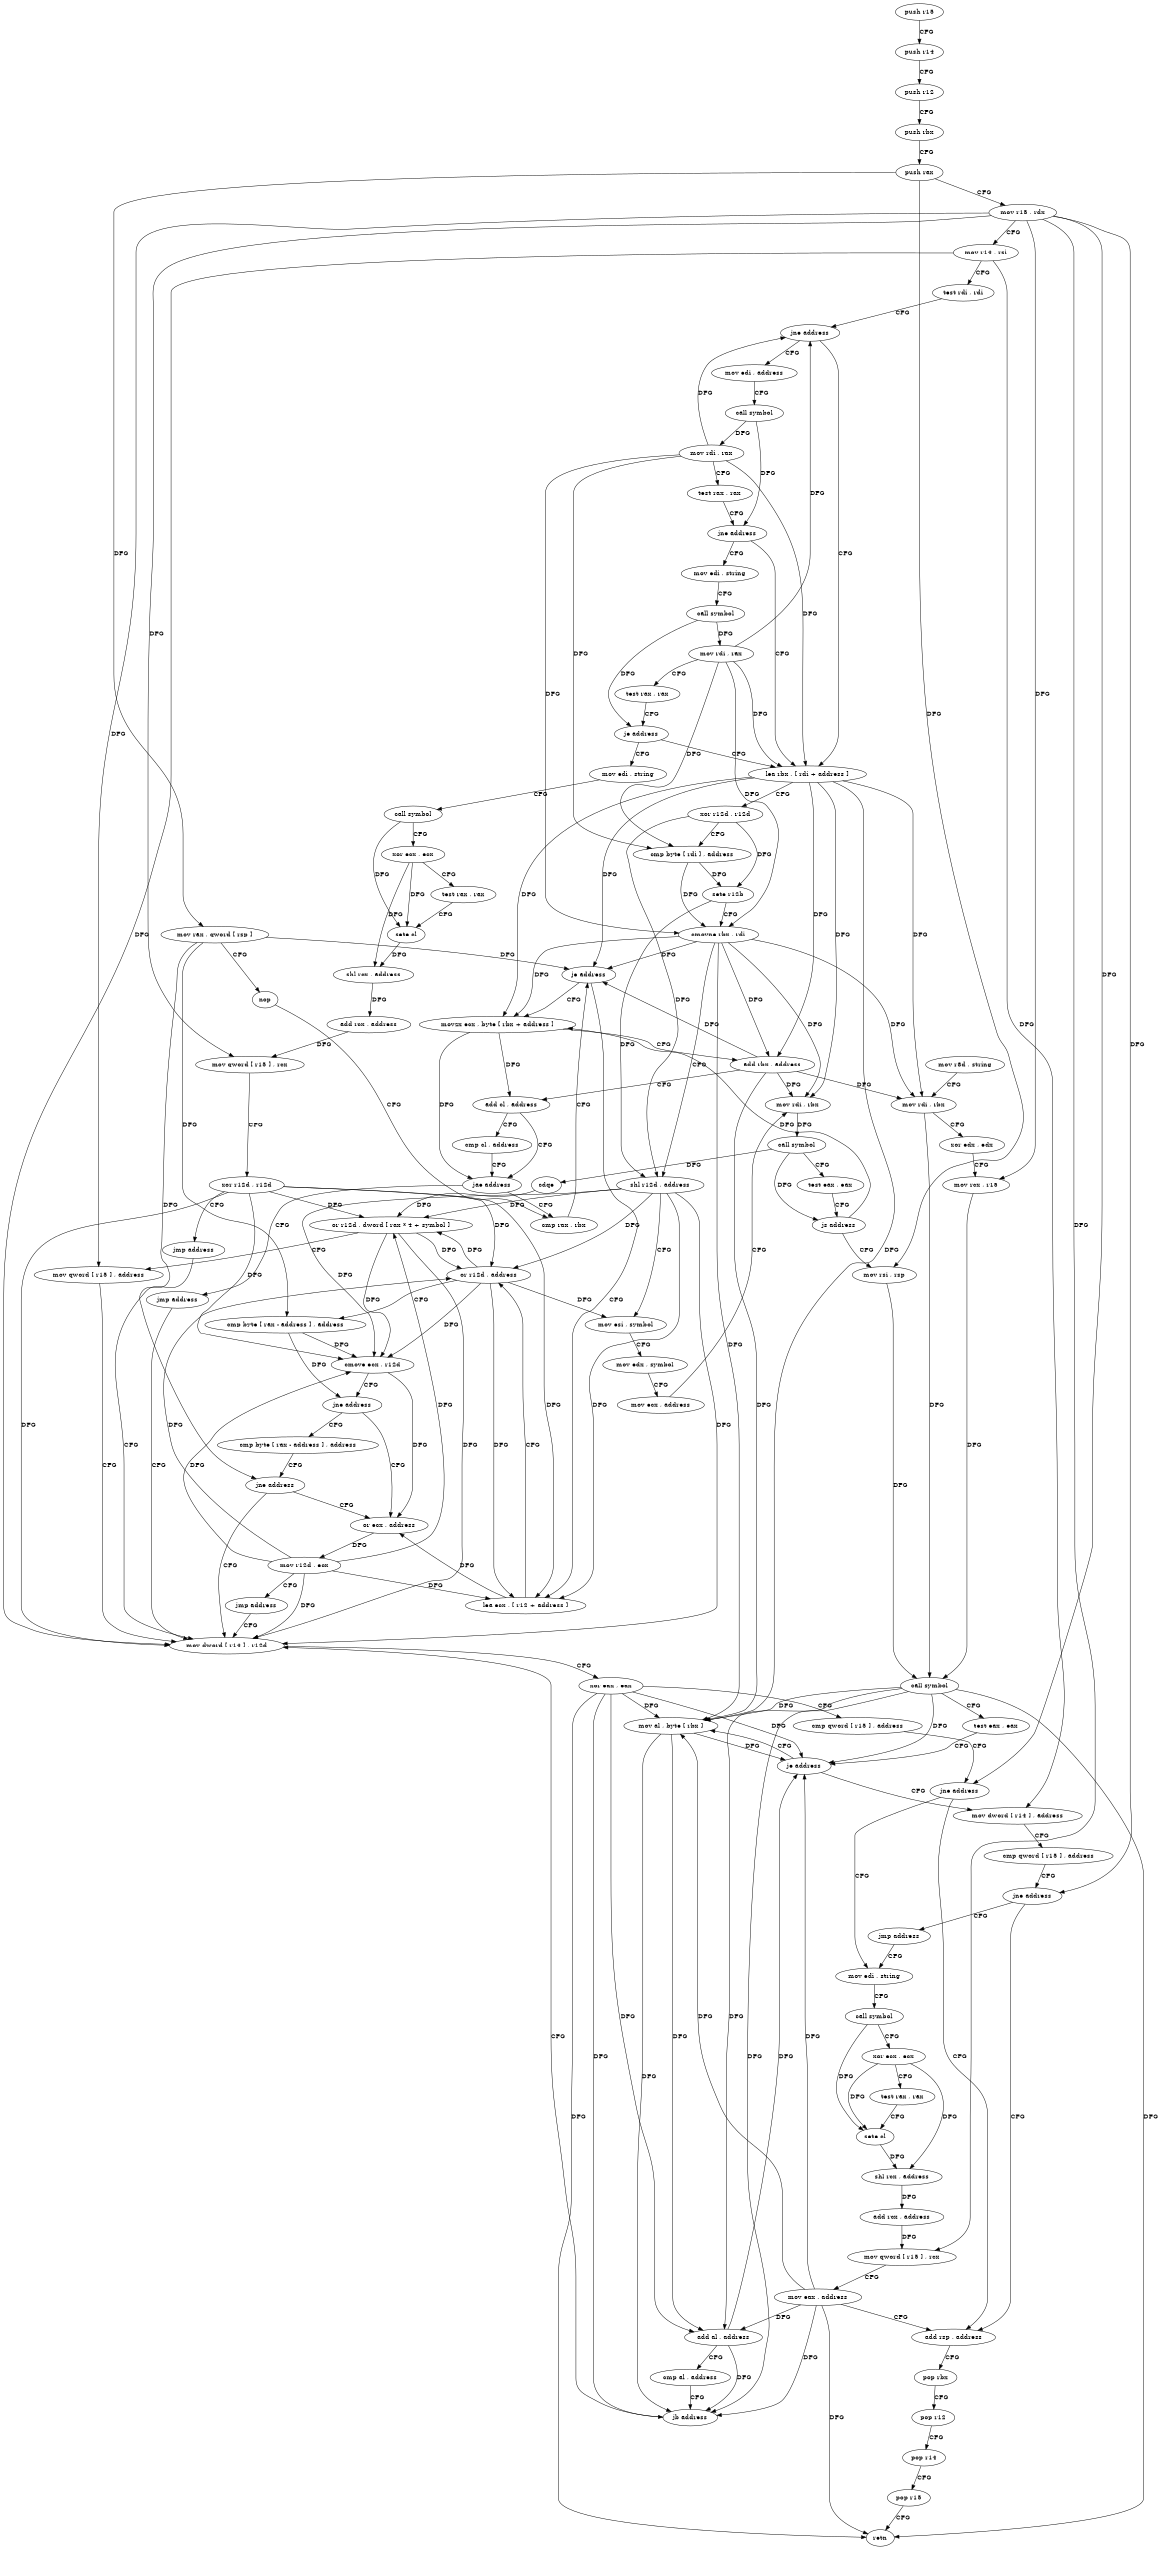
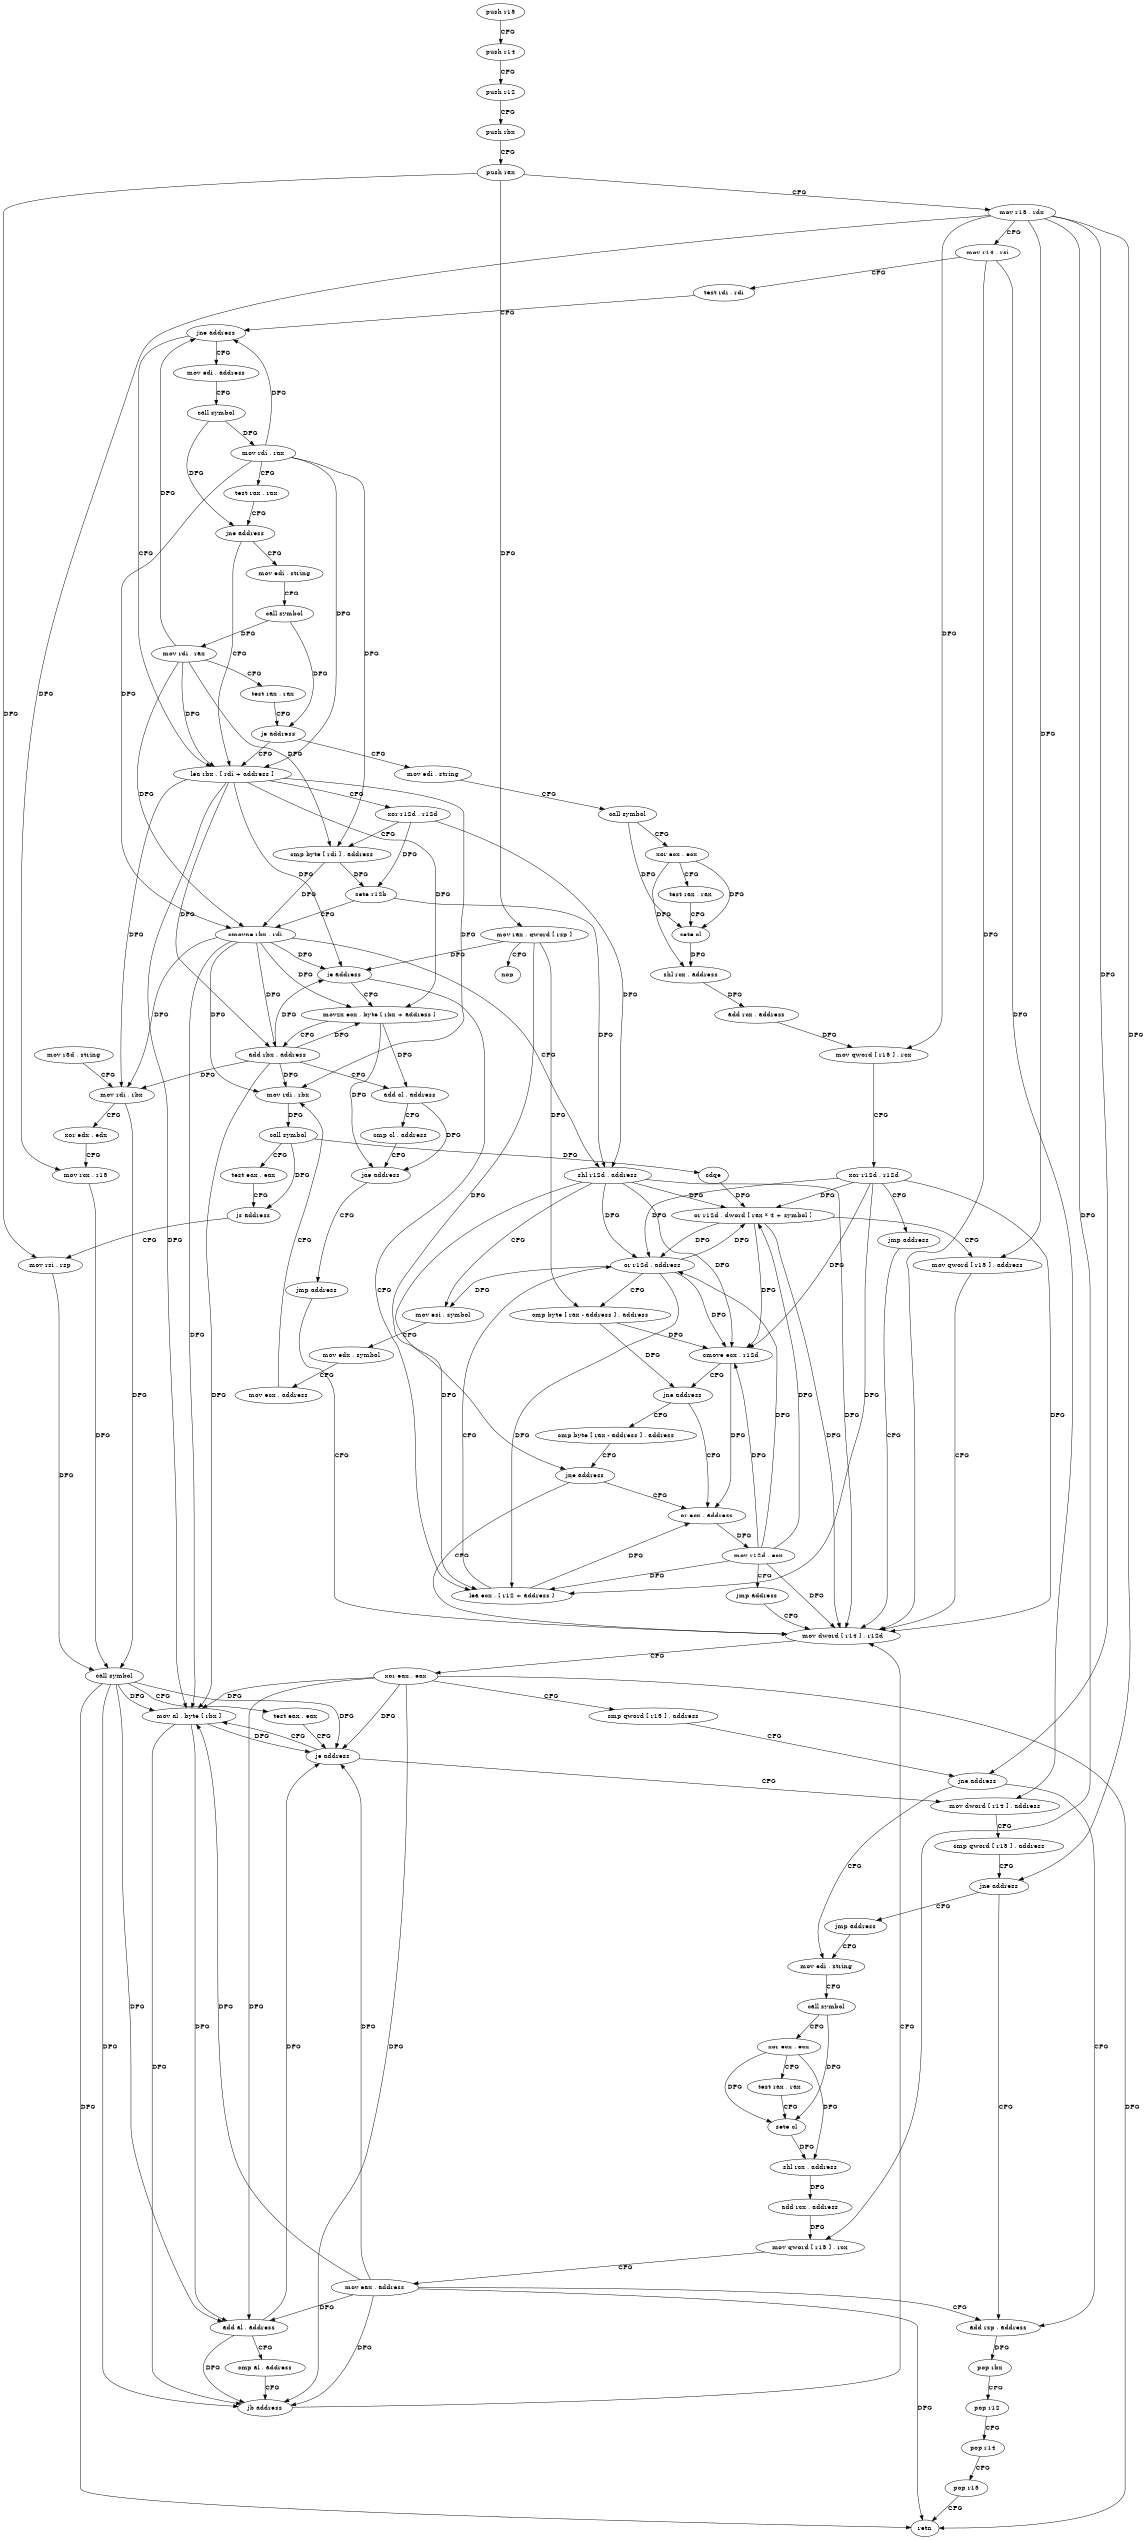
(754, 1113) -> (326, 1036)
(545, 1145) -> (454, 1135)
(564, 1225) -> none
(953, 2357) -> (1002, 2348)
